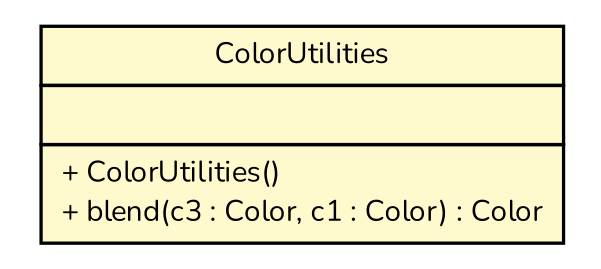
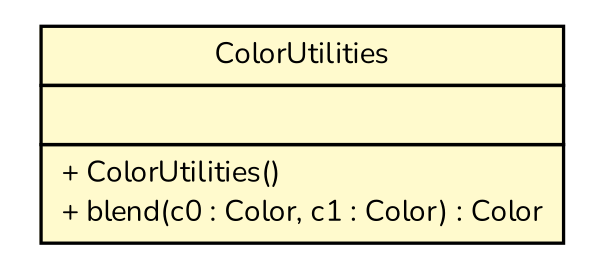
(302, 212) -> (302, 212)
